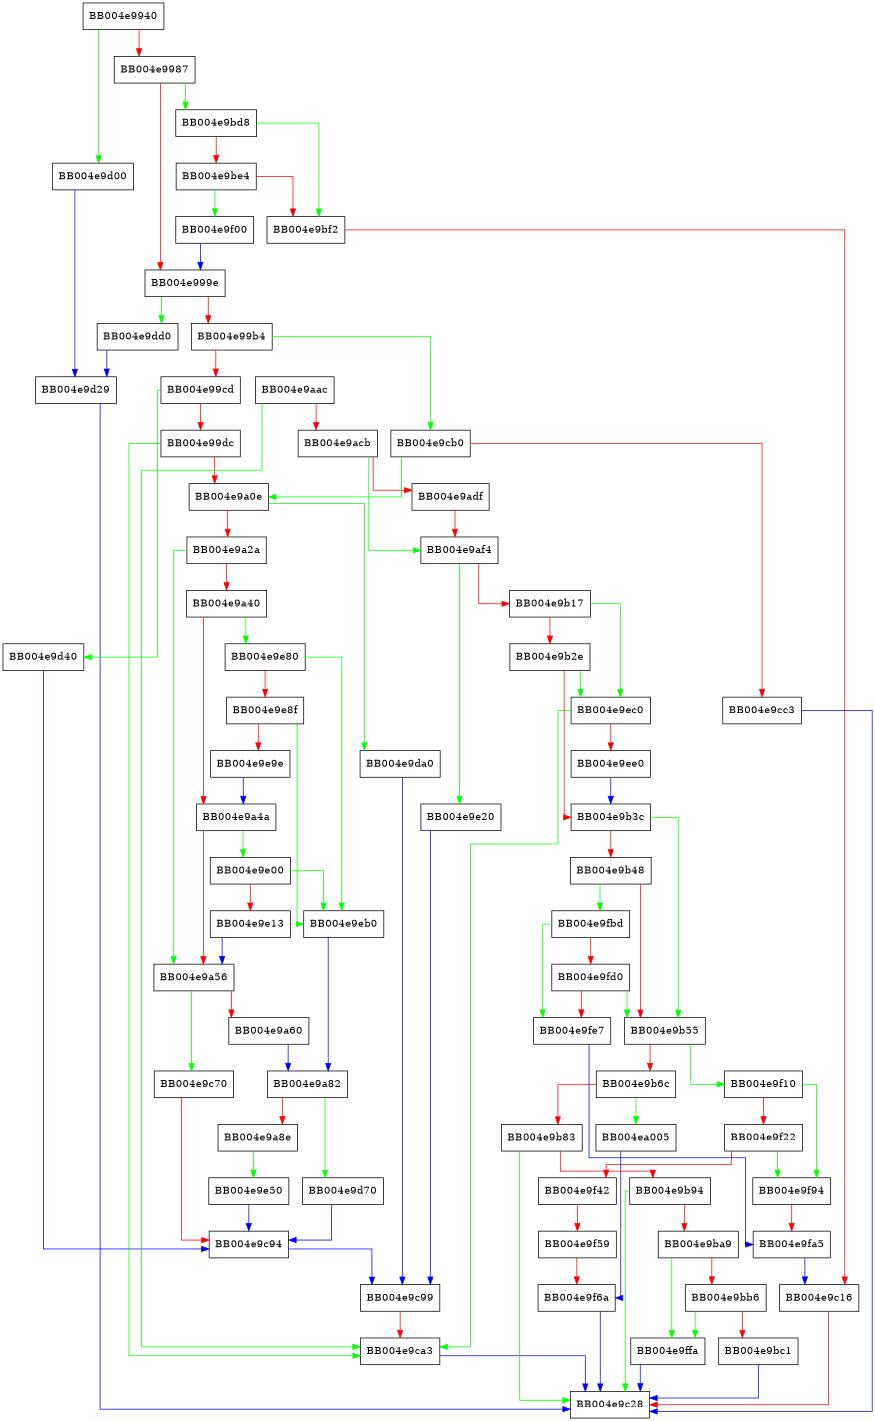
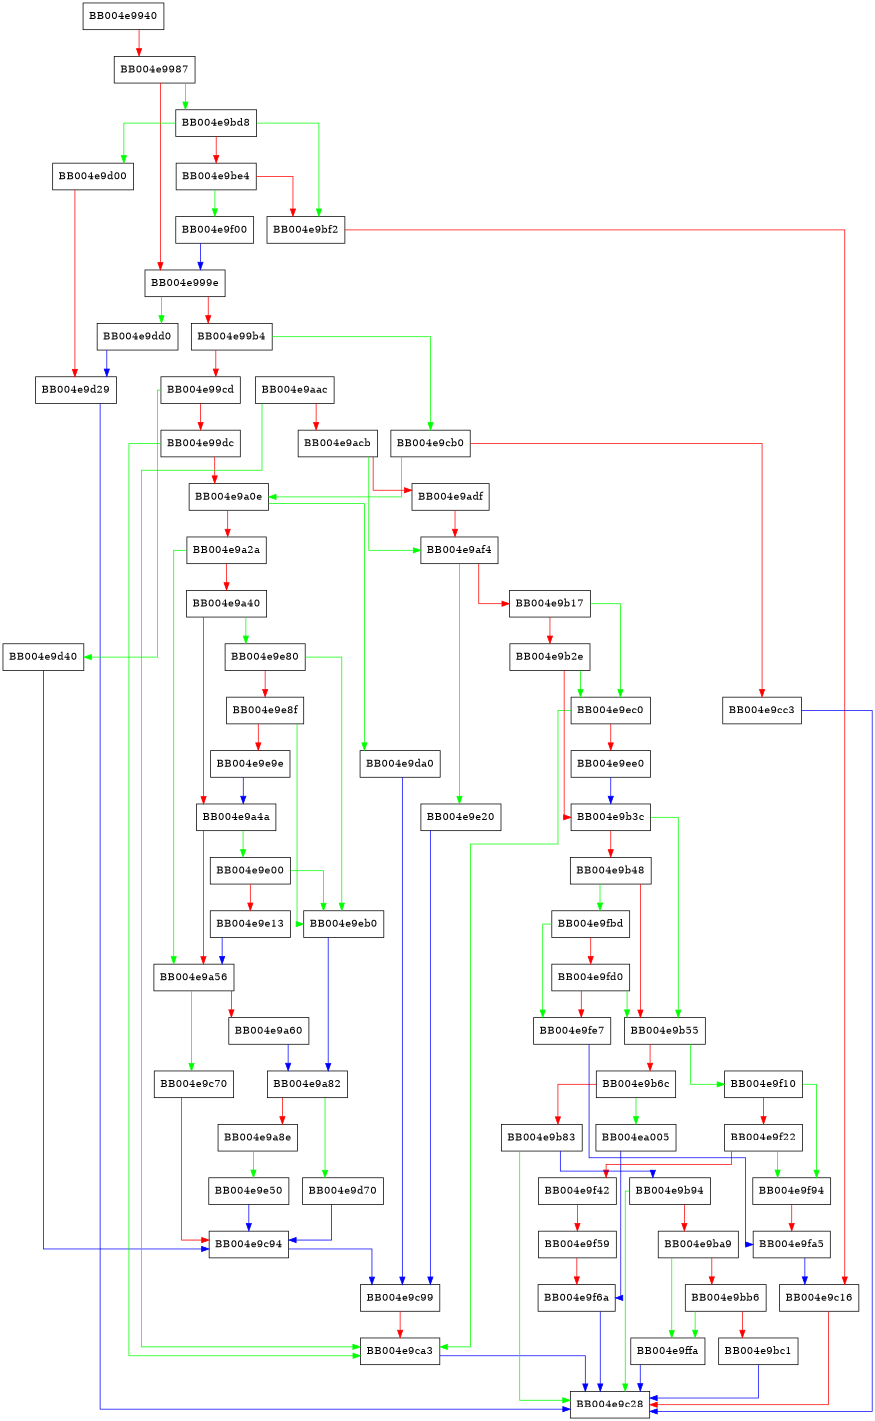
(99, 93) -> (134, 123)
(75, 280) -> (75, 280)
(597, 1171) -> (597, 1171)
